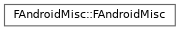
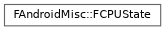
(90, 15) -> (83, 15)
